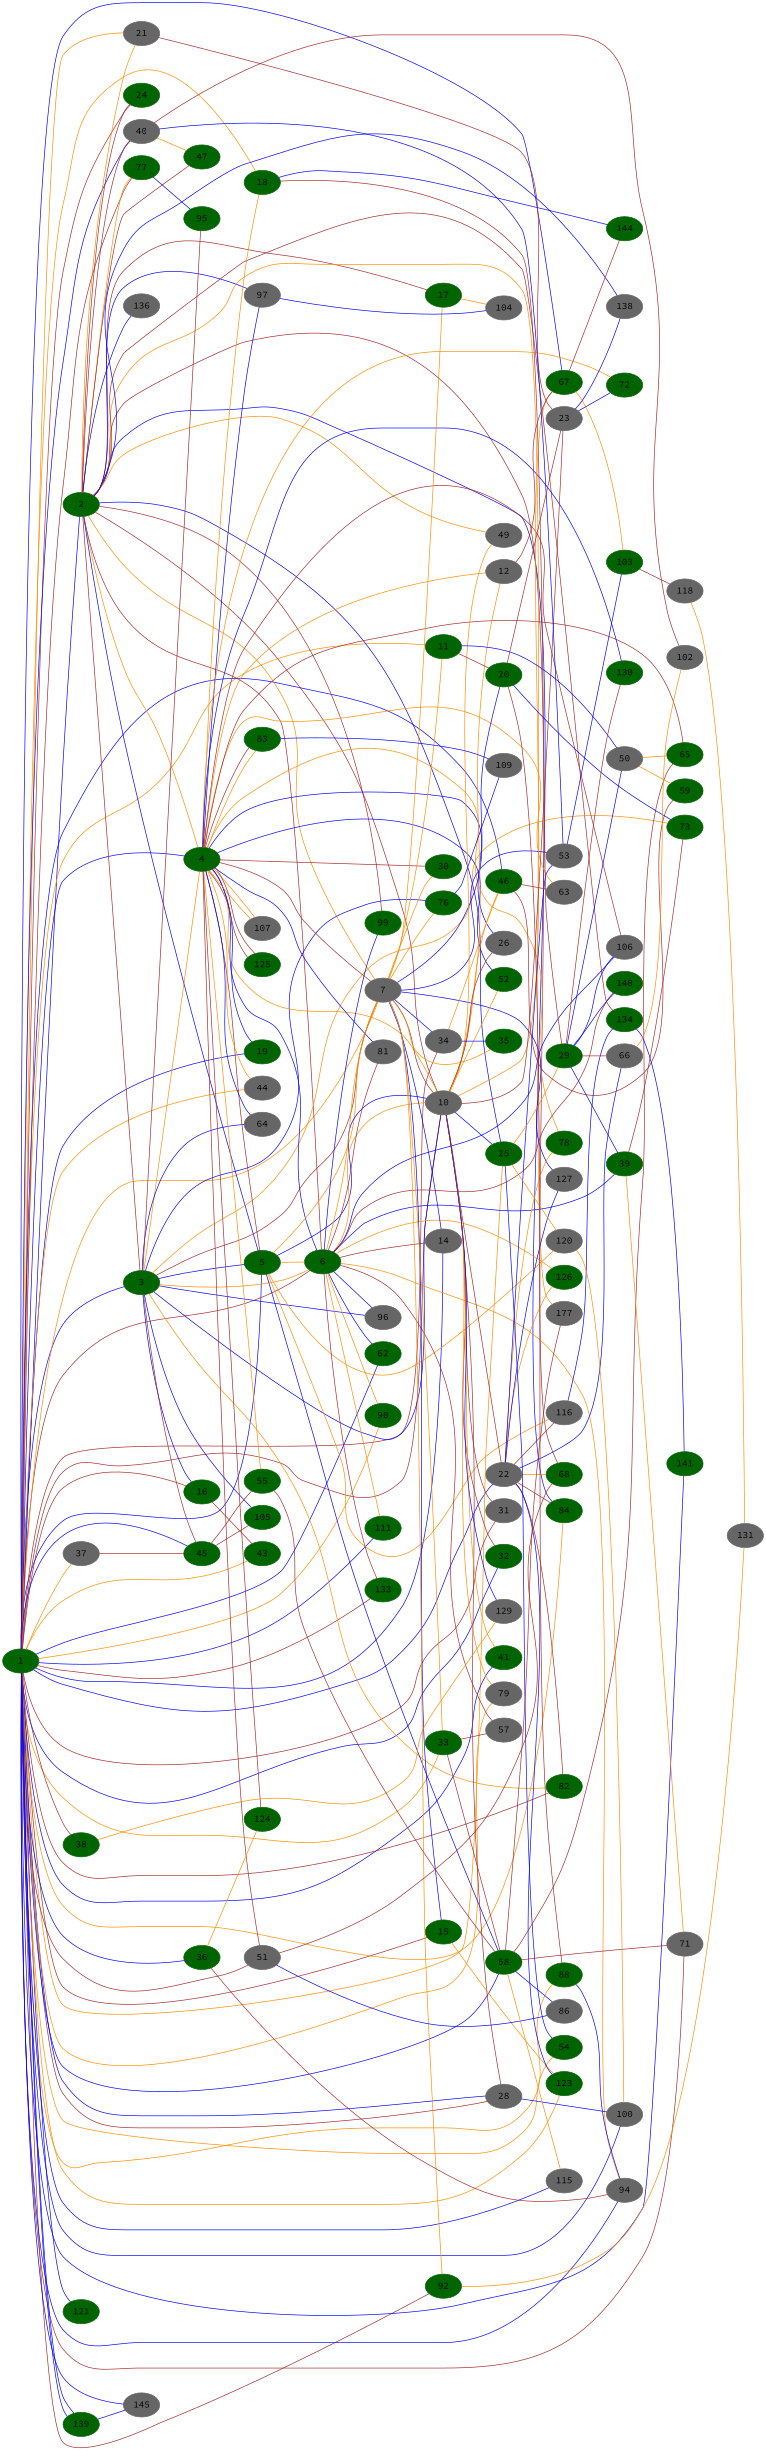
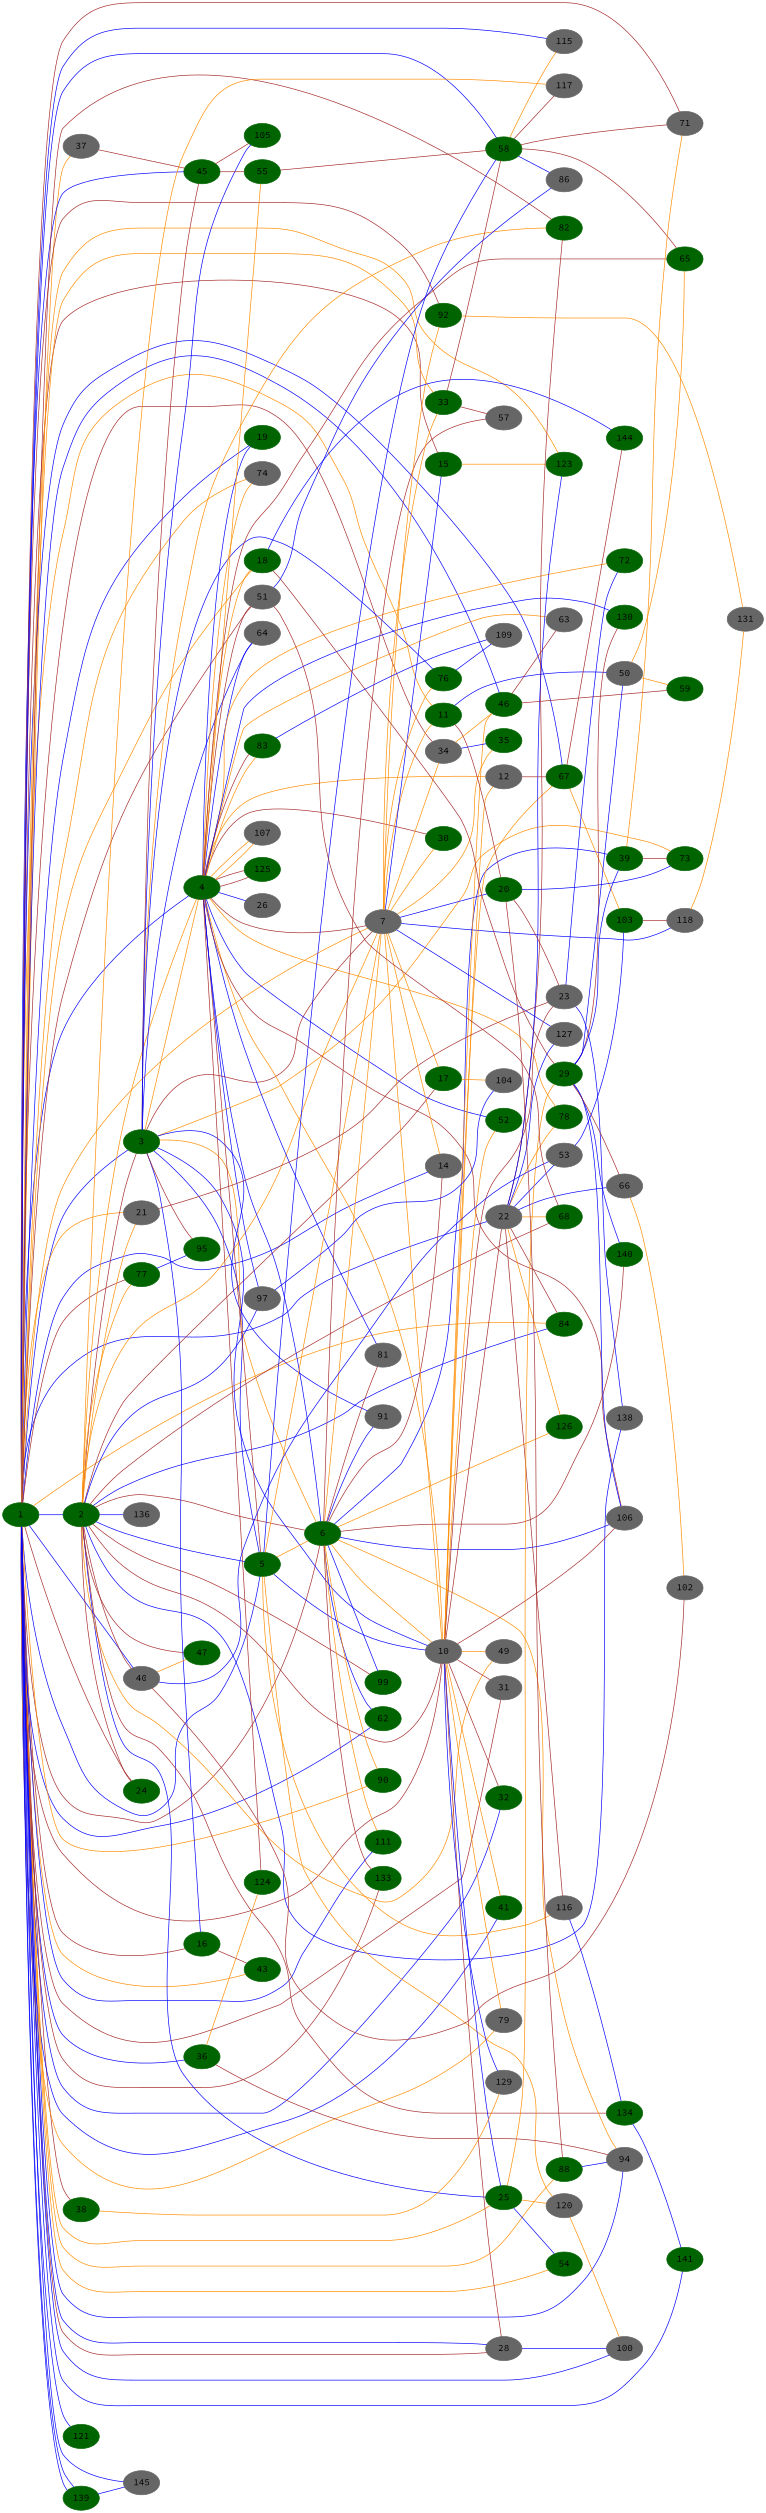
(473, 916) -> (530, 934)
(412, 1015) -> (413, 837)
(469, 1021) -> (544, 1588)
(418, 1064) -> (415, 1304)
(262, 1088) -> (262, 474)
(416, 1091) -> (413, 1044)
(564, 1313) -> (564, 86)
(383, 1318) -> (383, 1417)
